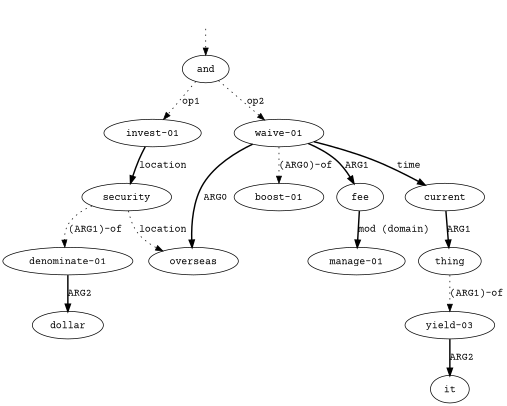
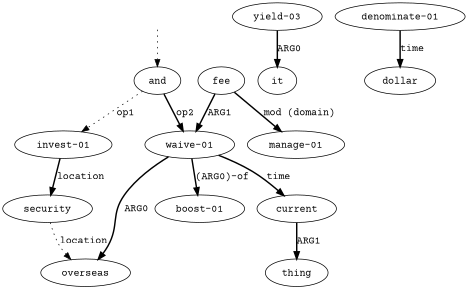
(239, 98) -> (172, 109)
(332, 157) -> (207, 109)
(279, 162) -> (194, 173)
(73, 219) -> none
(450, 290) -> none
(80, 293) -> (412, 49)
(462, 357) -> (290, 49)
